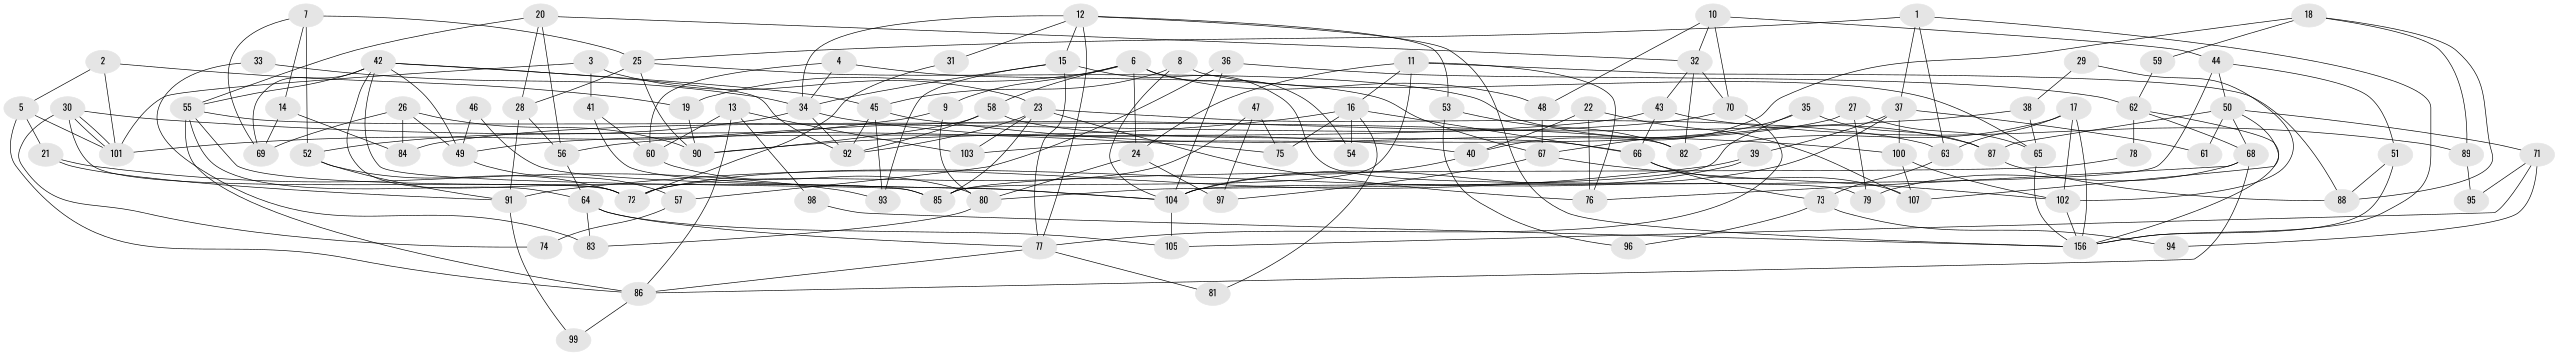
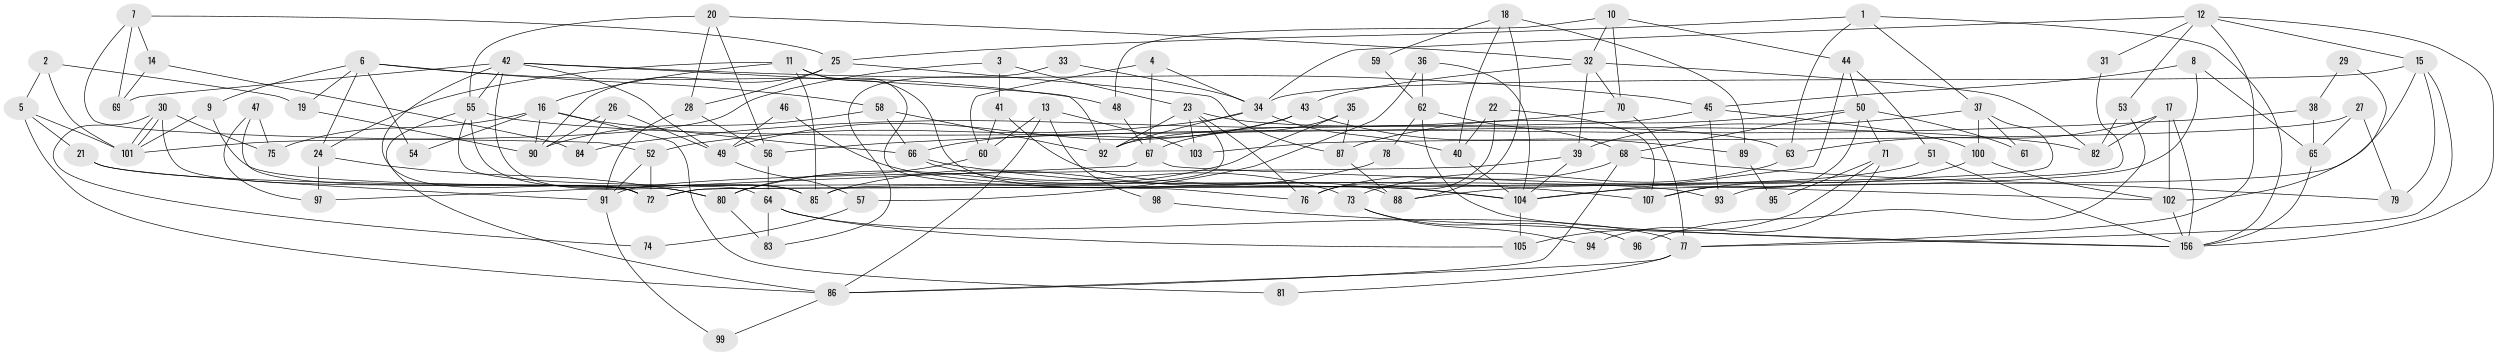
none -> (1583, 108)
(313, 133) -> none
